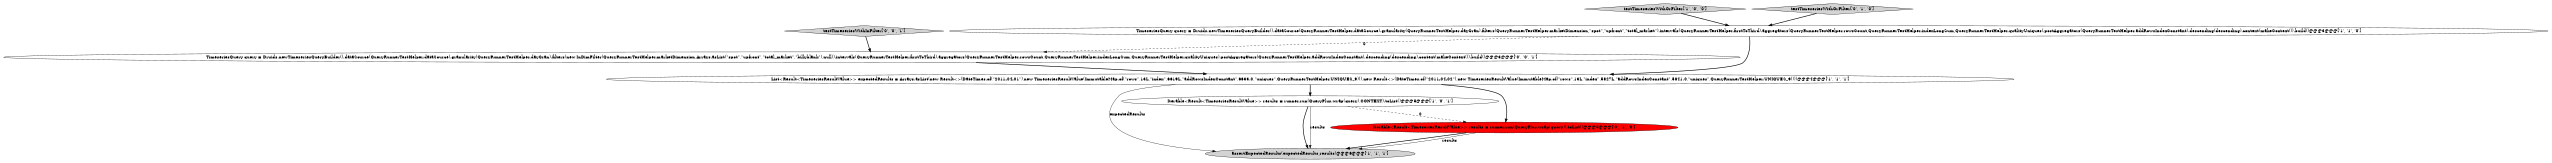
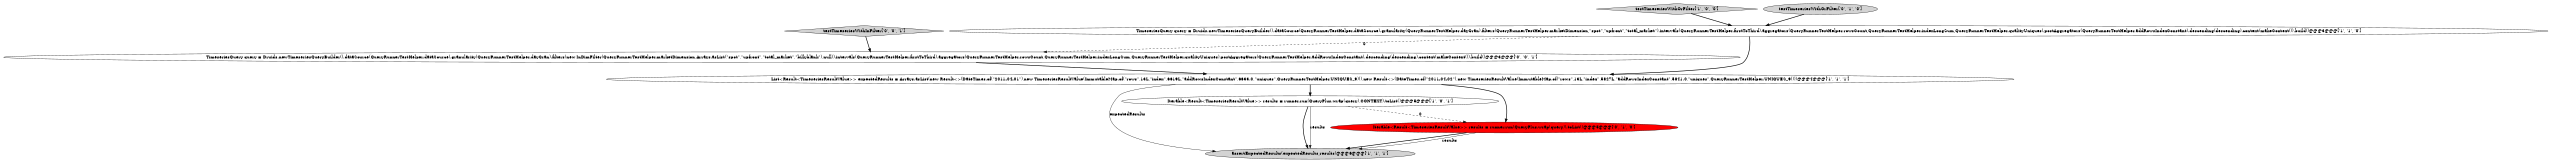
(1833, 9) -> (1820, 9)
